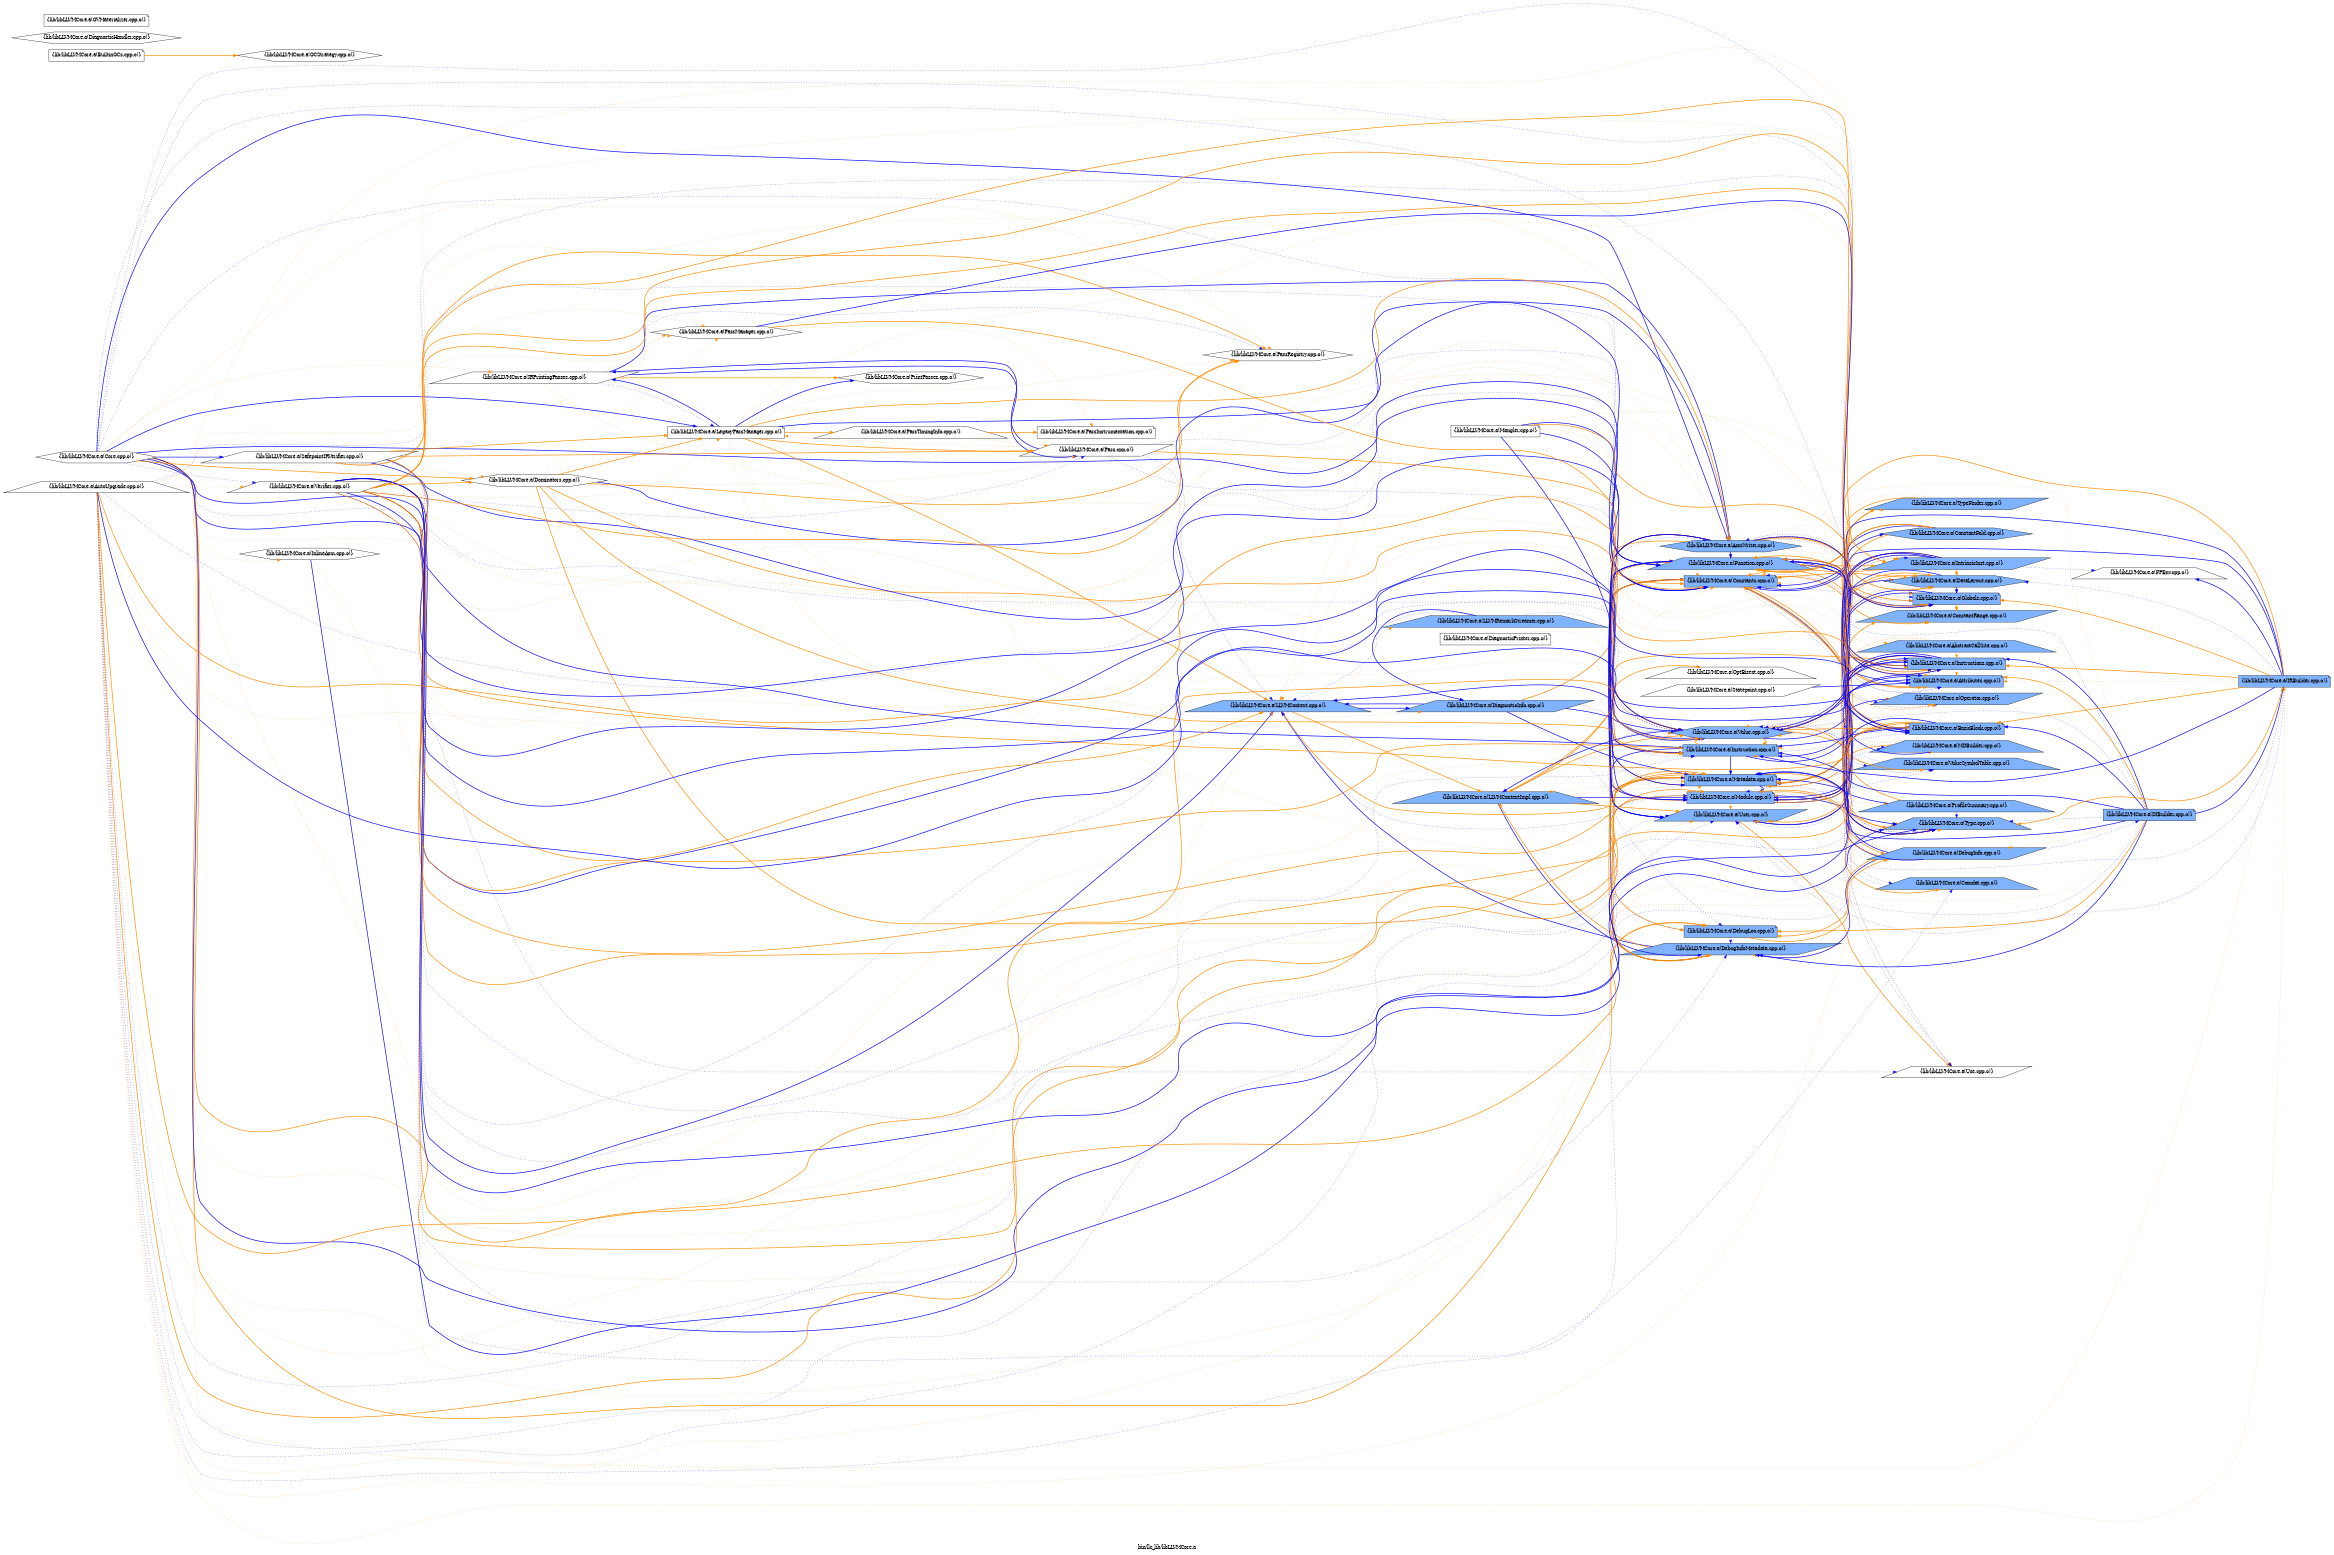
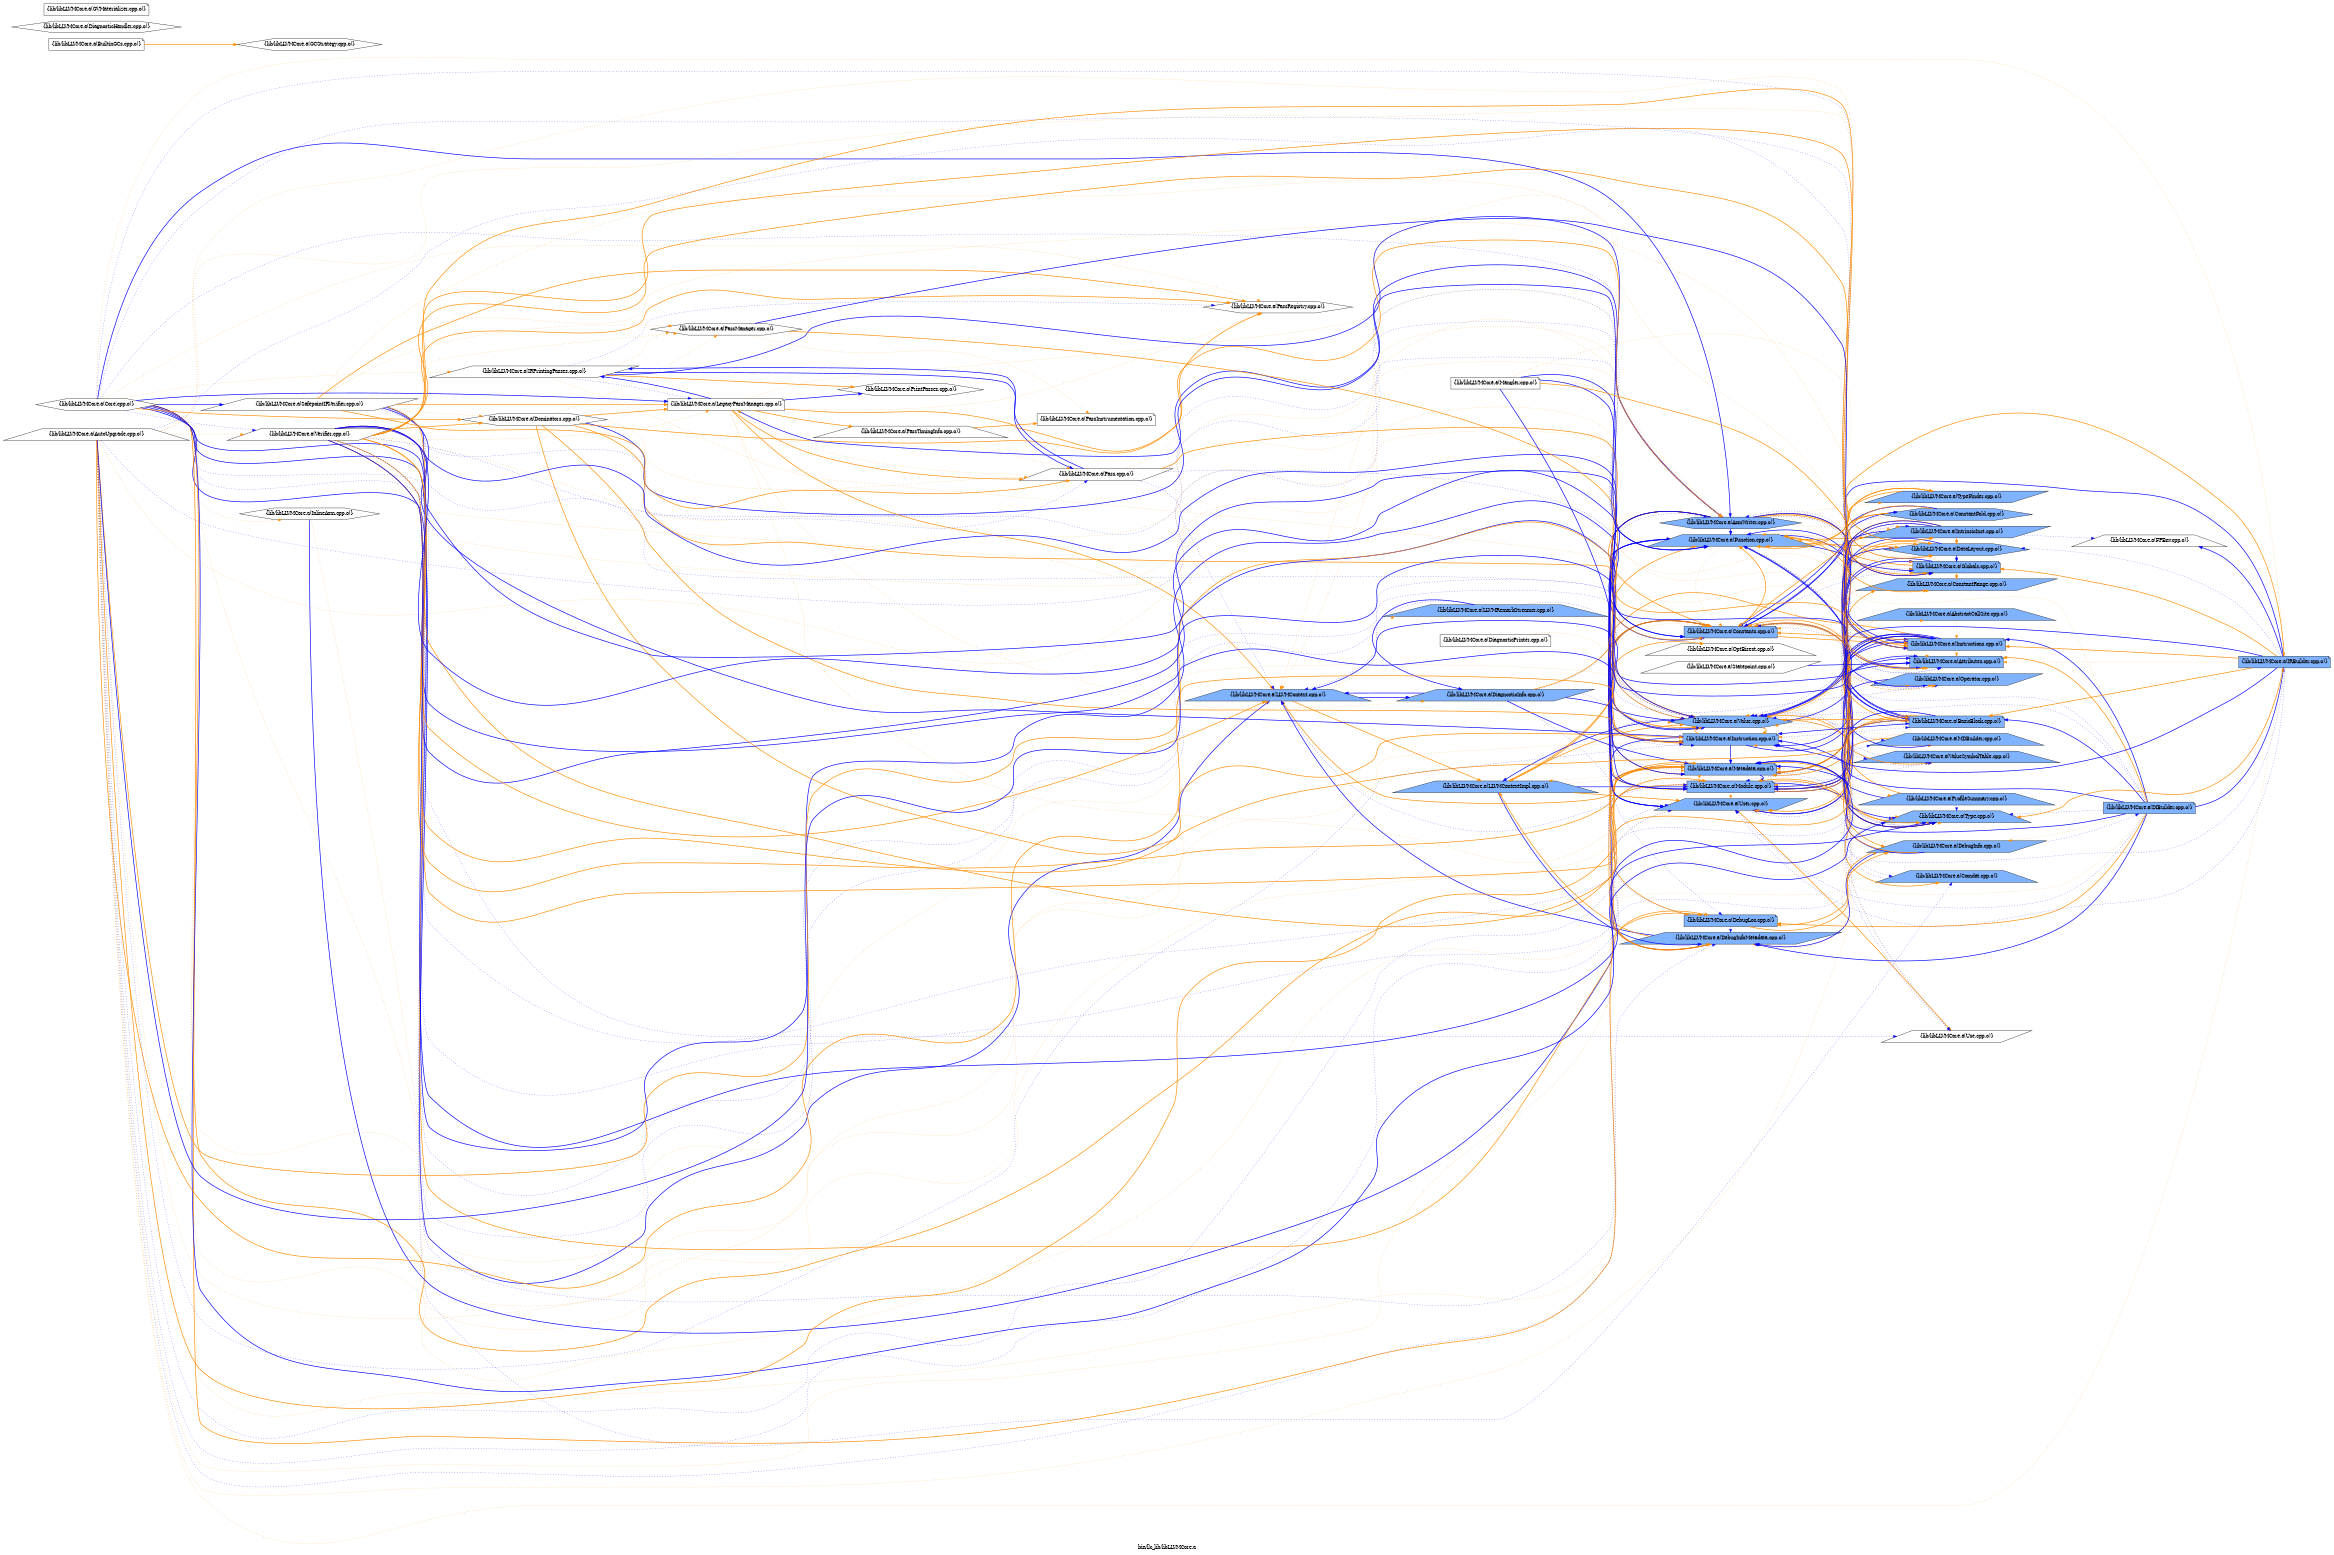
(1045, 111) -> (759, 1098)
(1848, 698) -> (1843, 626)
